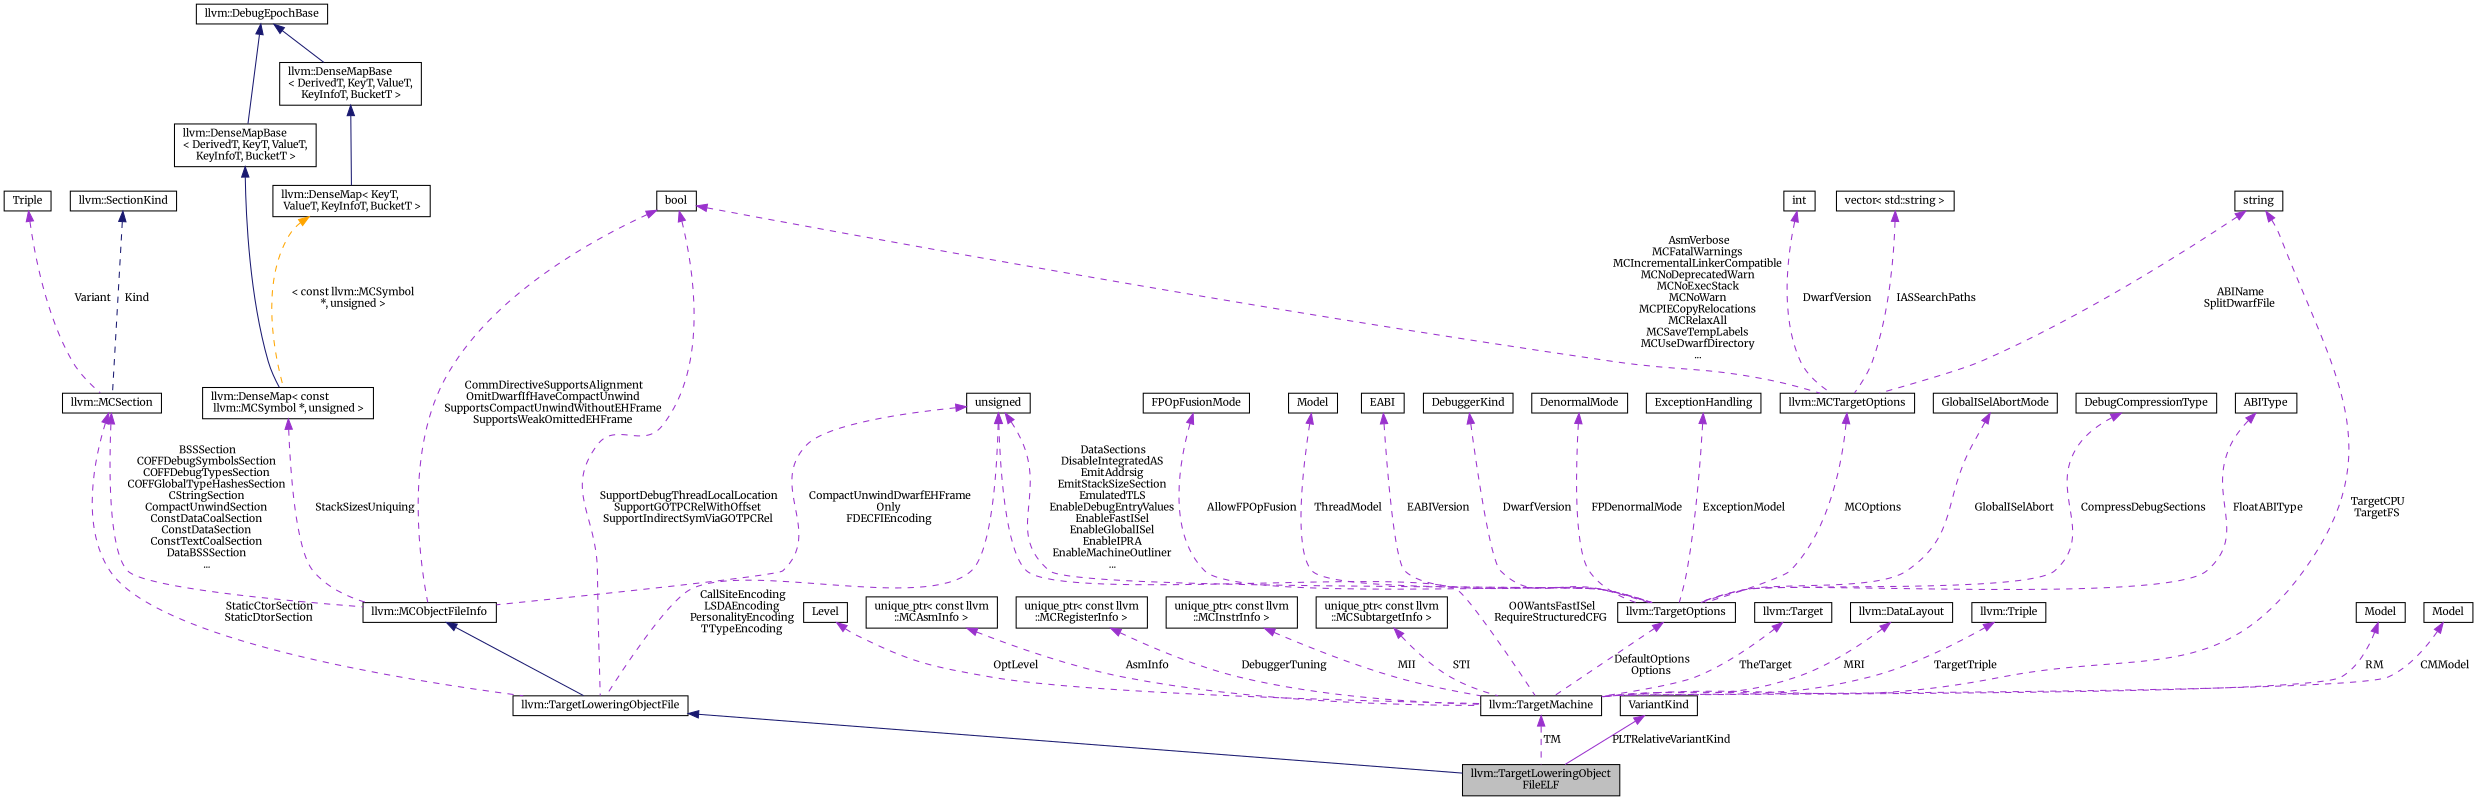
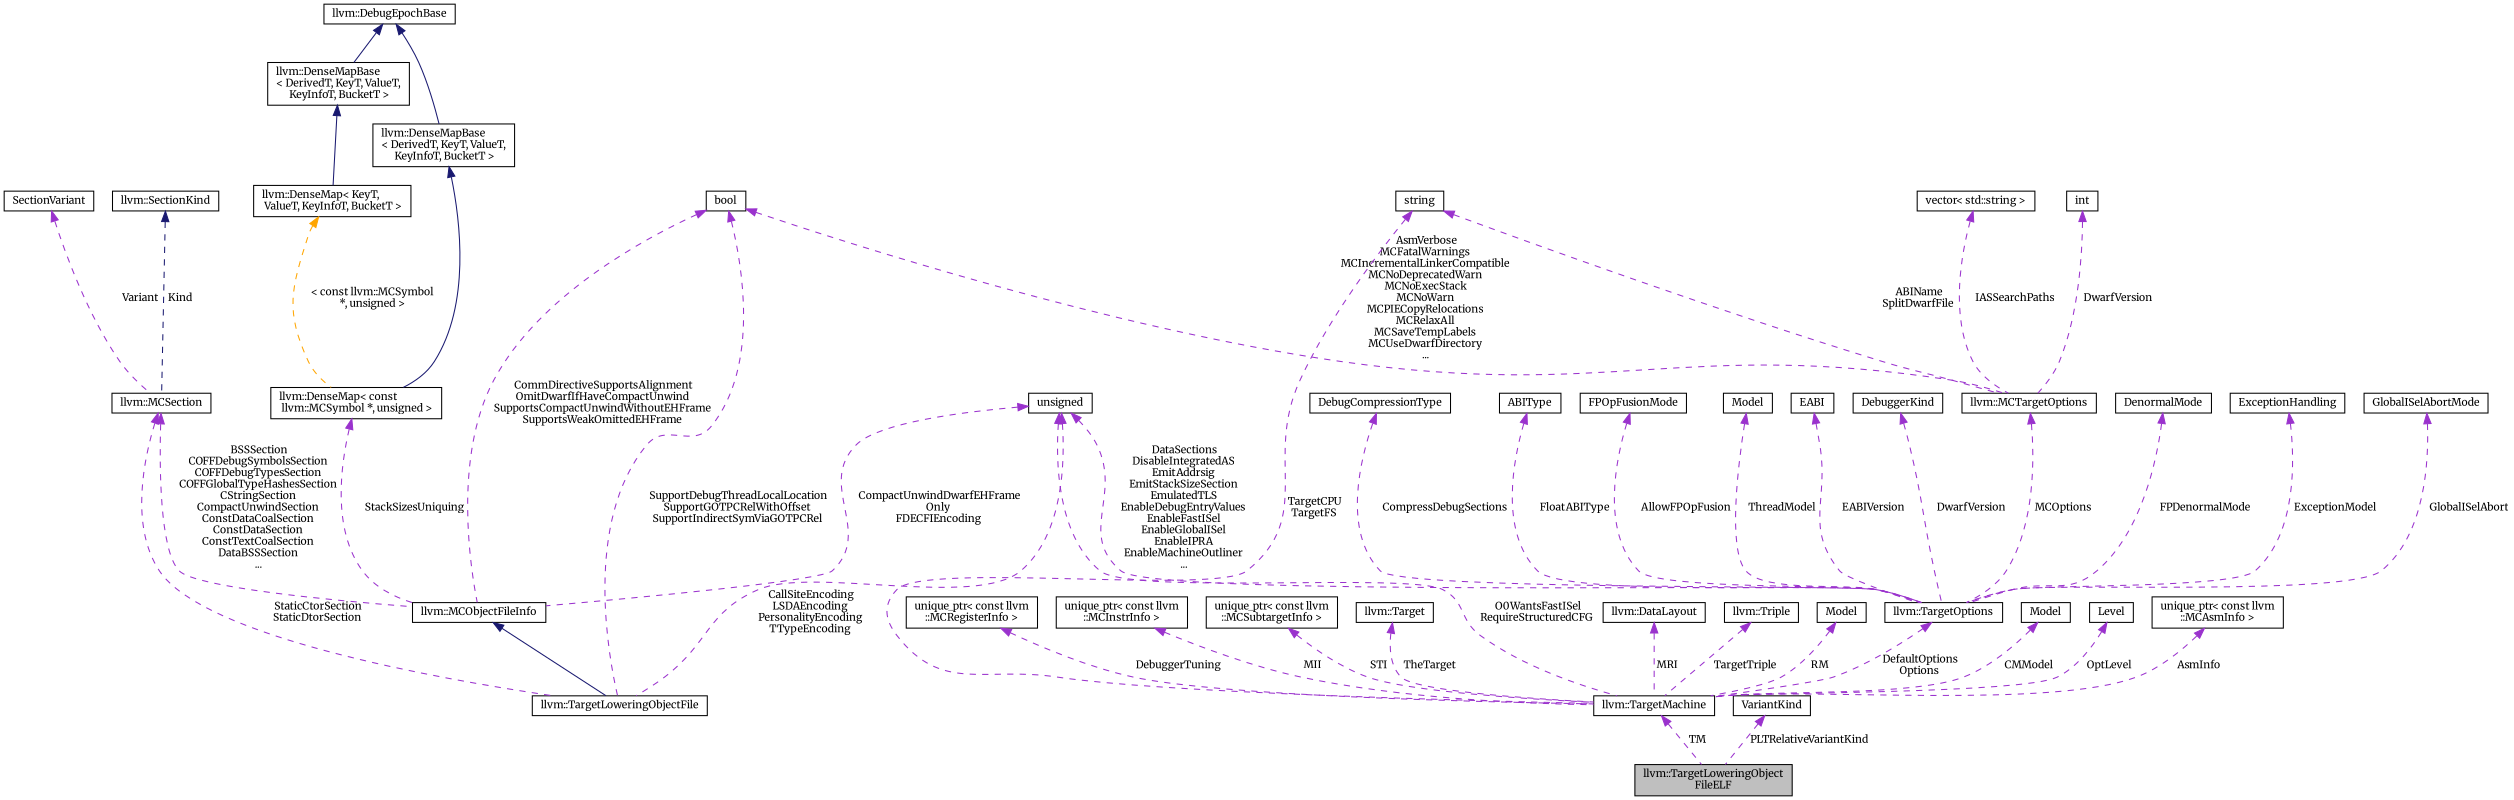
(28, 201) -> (49, 201)
(1600, 743) -> (1742, 744)
(1080, 744) -> none
